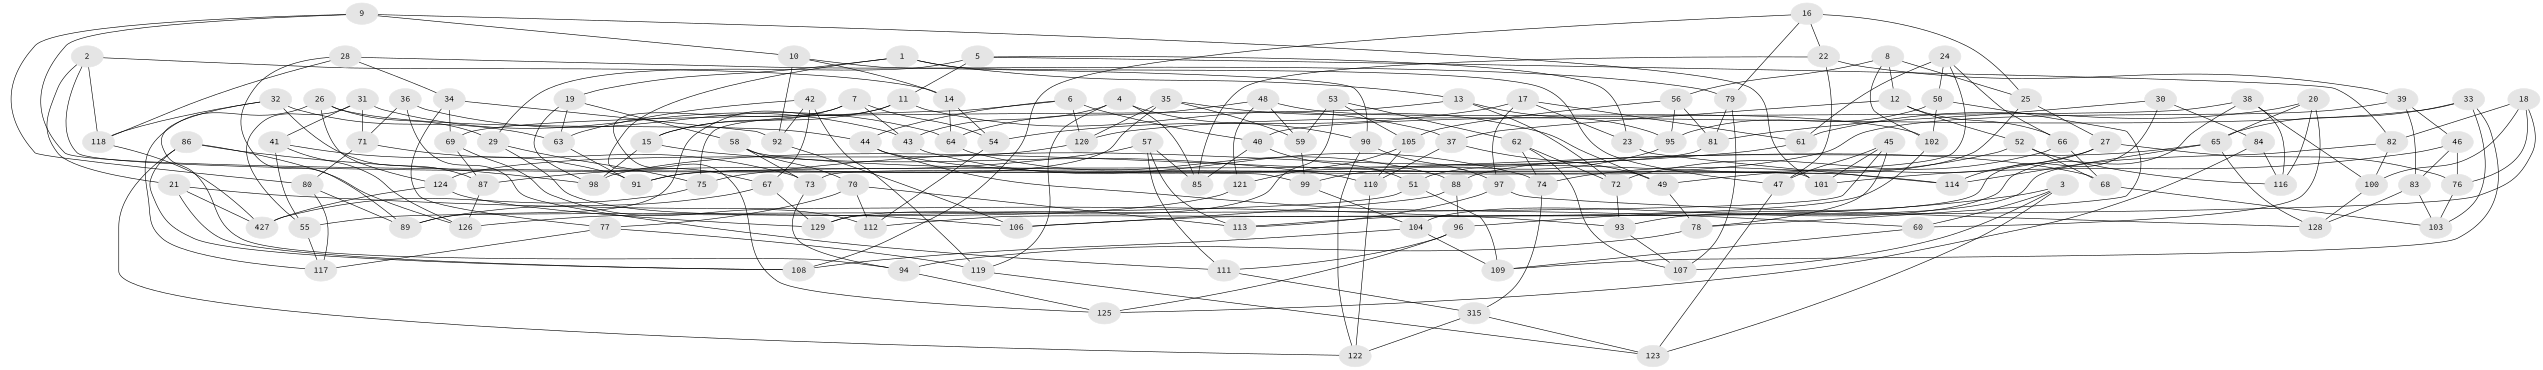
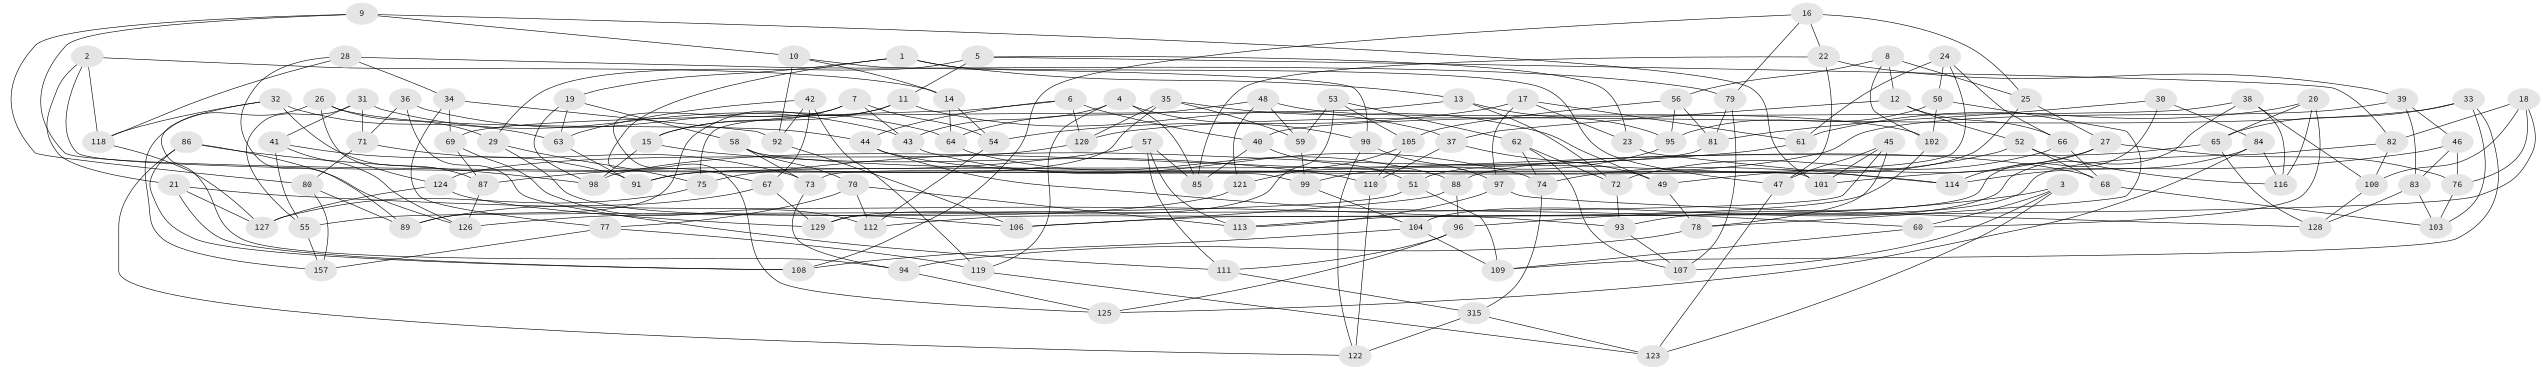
(2084, 163) -> (2108, 169)
(262, 228) -> (262, 228)
(321, 270) -> (321, 270)
